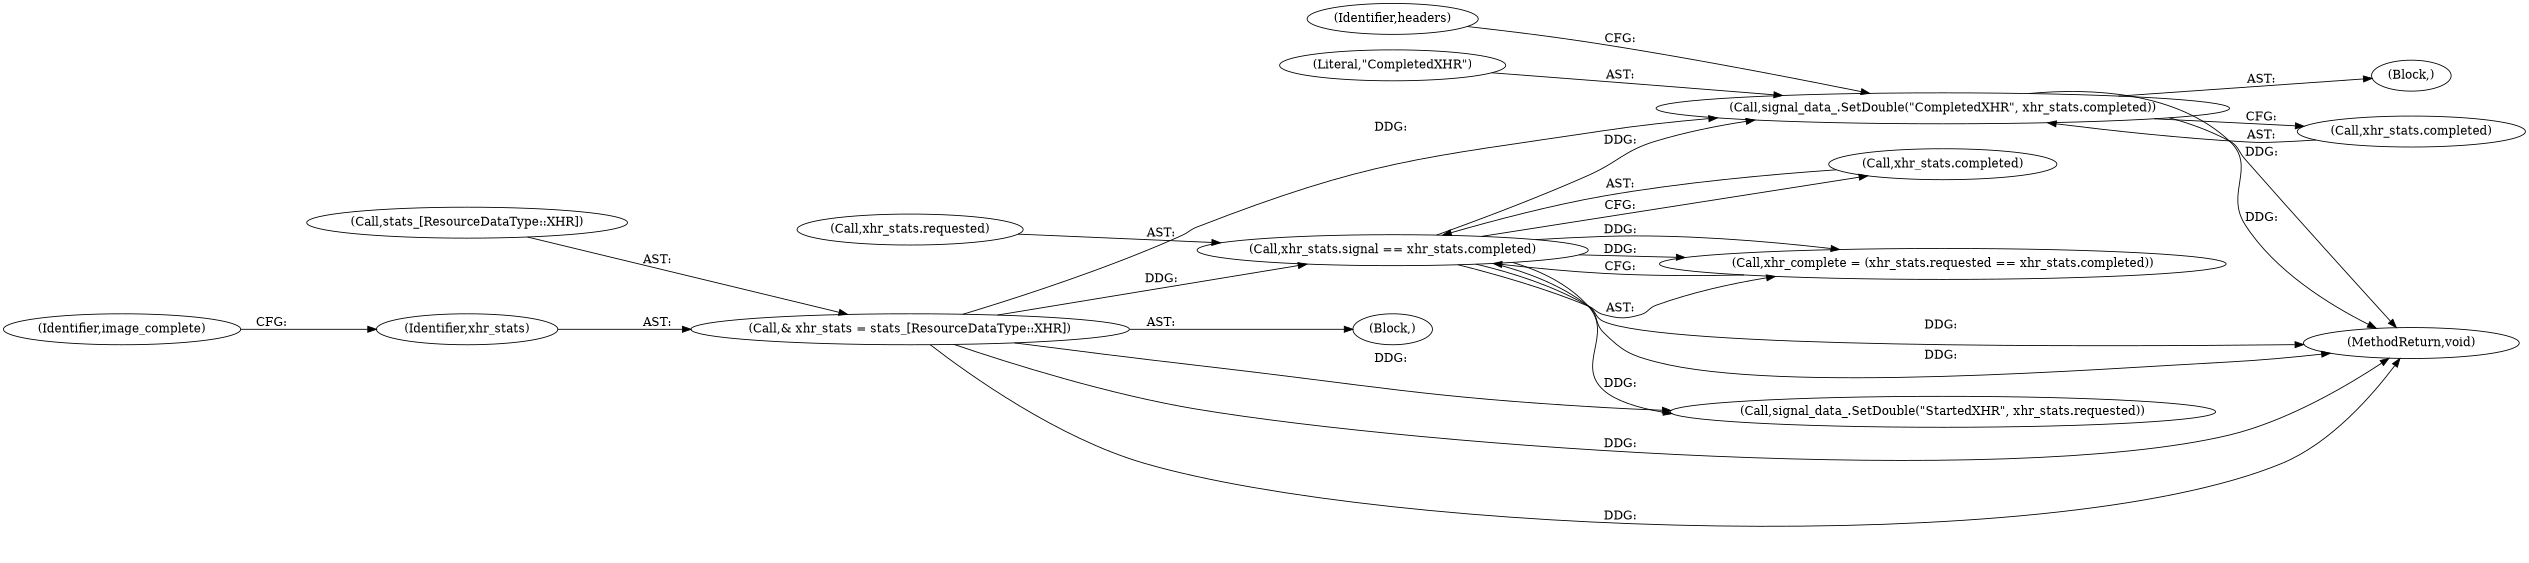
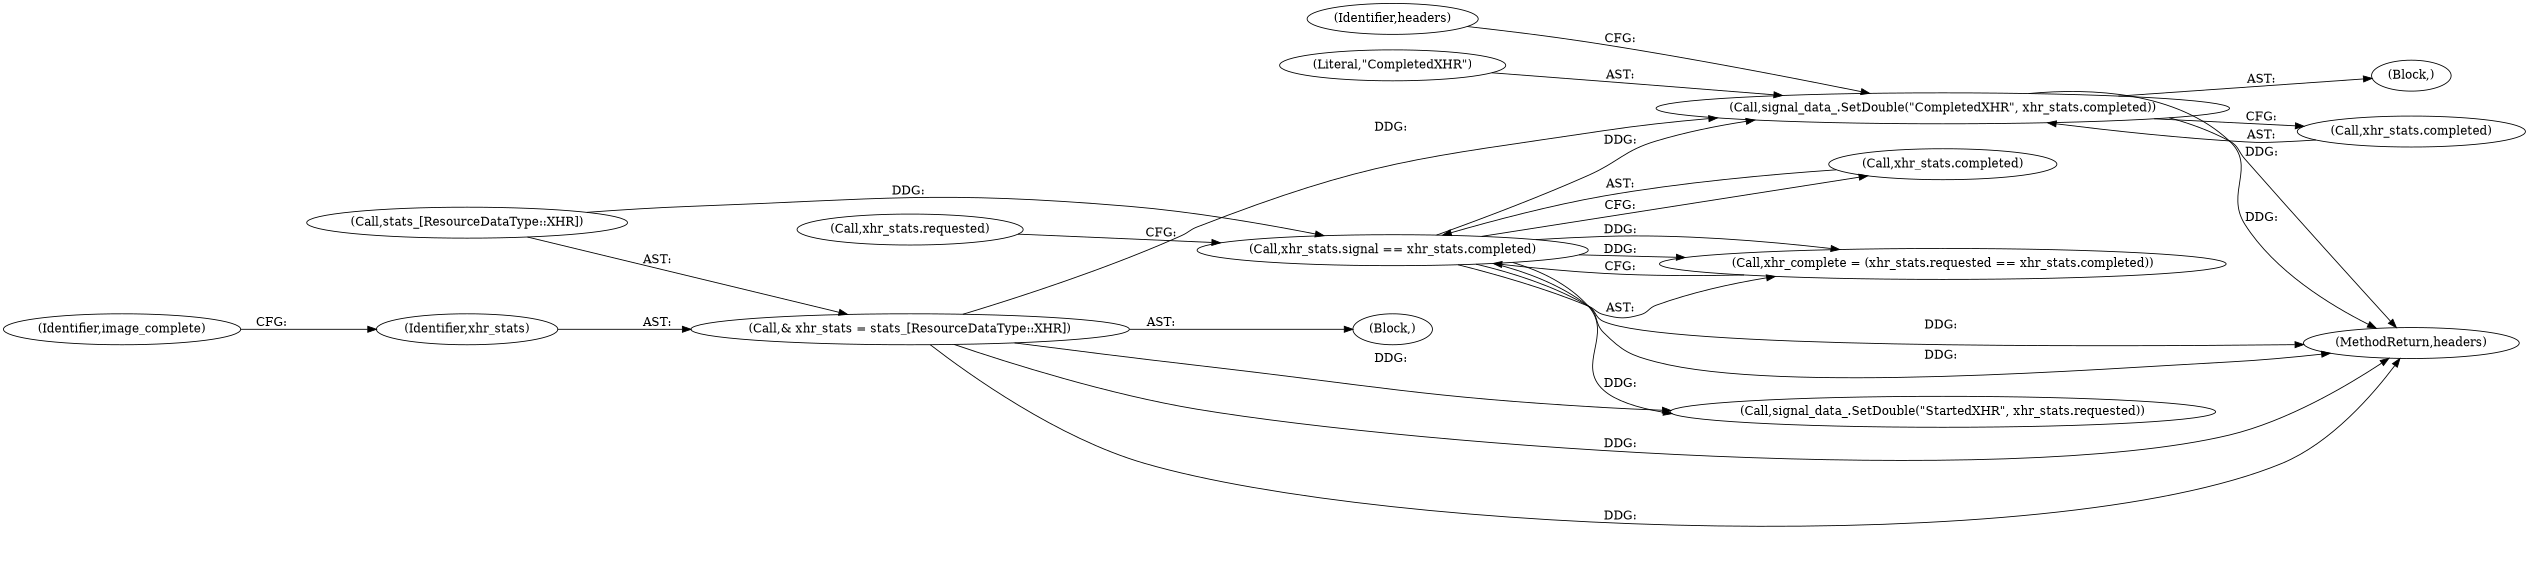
(1163, 233) -> (1163, 233)
(1148, 290) -> (952, 197)
(2411, 343) -> (2411, 343)
